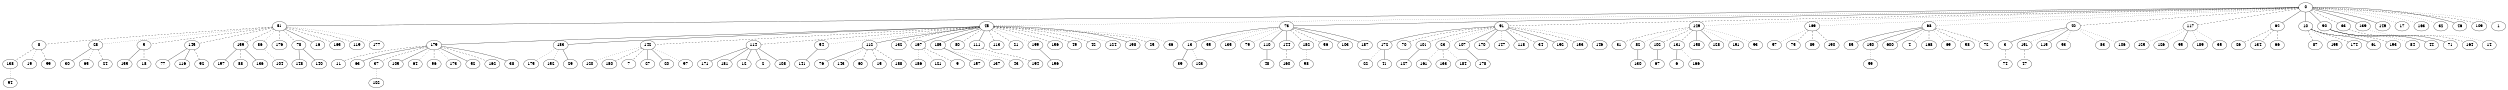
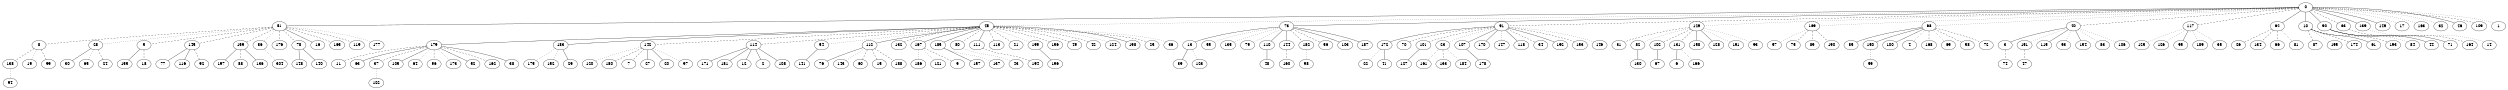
(1890, 45) -> (1890, 45)
none -> (2083, 45)
none -> (2296, 45)
(280, 64) -> (280, 64)
